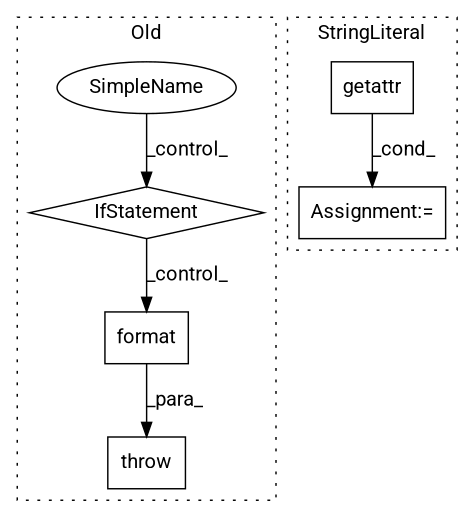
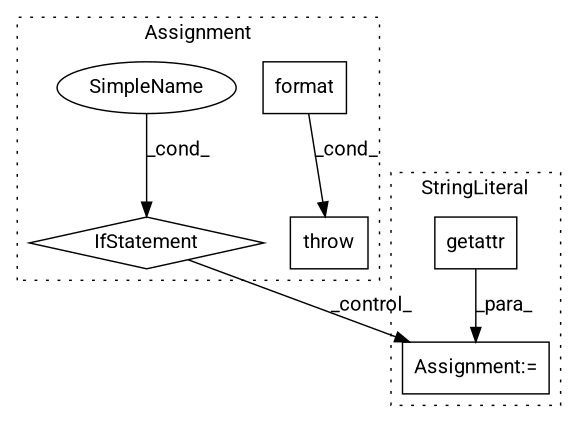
(147, 34) -> (198, 34)
(188, 150) -> (178, 150)
(404, 150) -> (505, 305)
(147, 268) -> (292, 298)
(175, 400) -> (346, 150)
